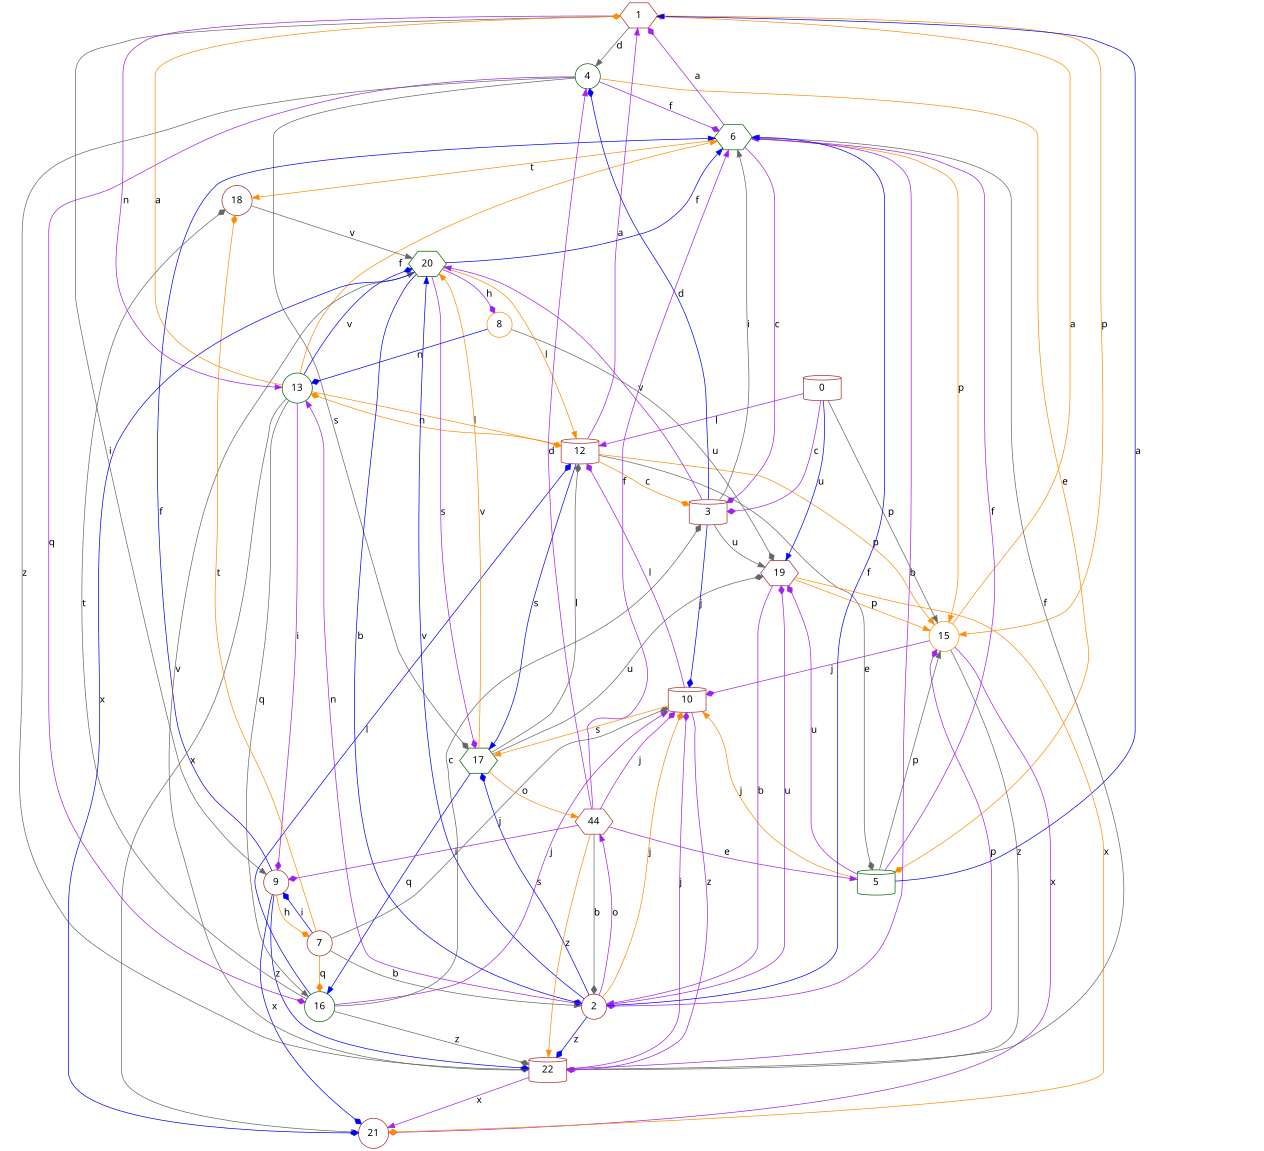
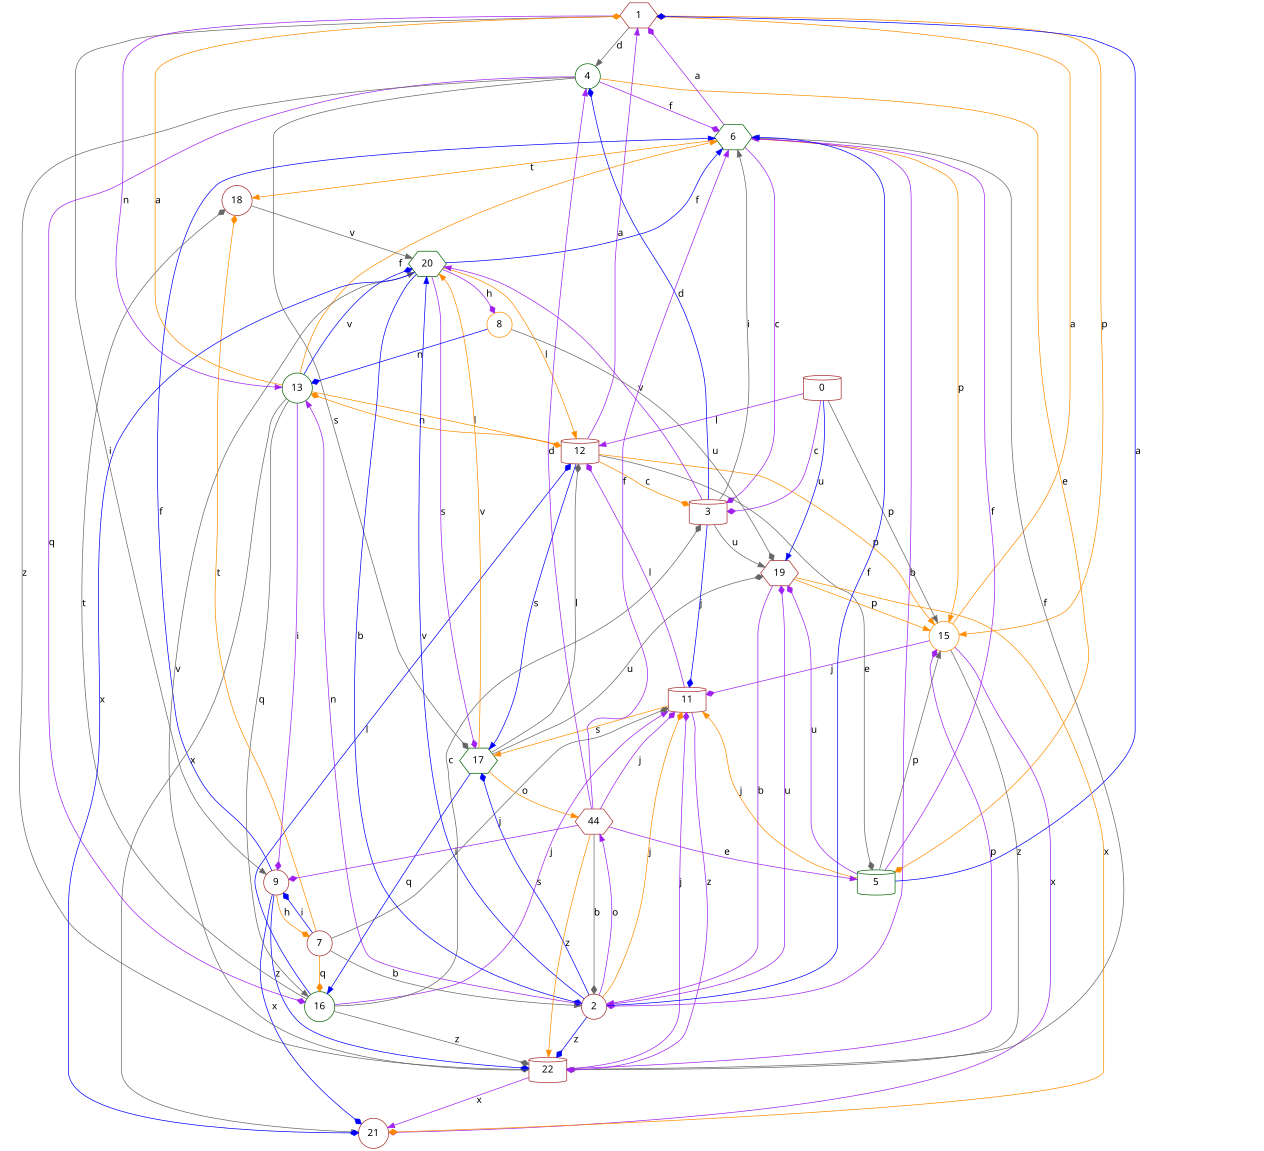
(1135, 308) -> (1135, 308)
(687, 700) -> (687, 700)
